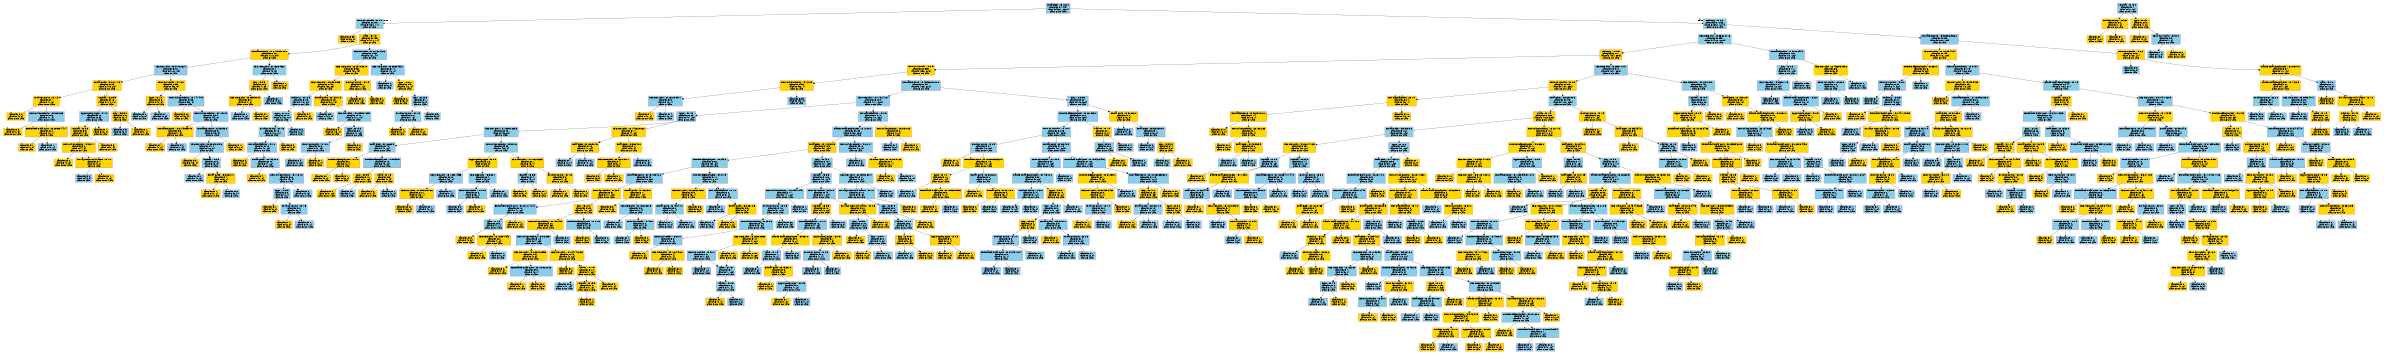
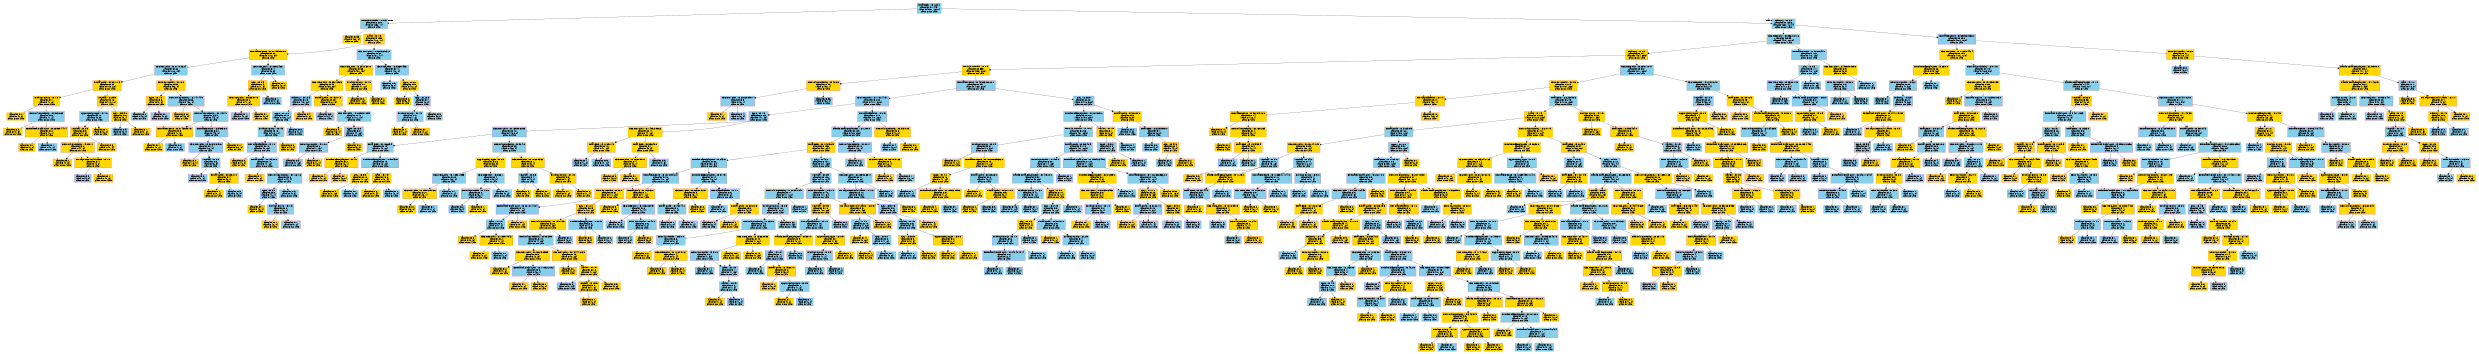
(1794, 78) -> (1810, 78)
(1874, 109) -> (1945, 170)
none -> (2396, 124)
(1555, 256) -> (1554, 256)
